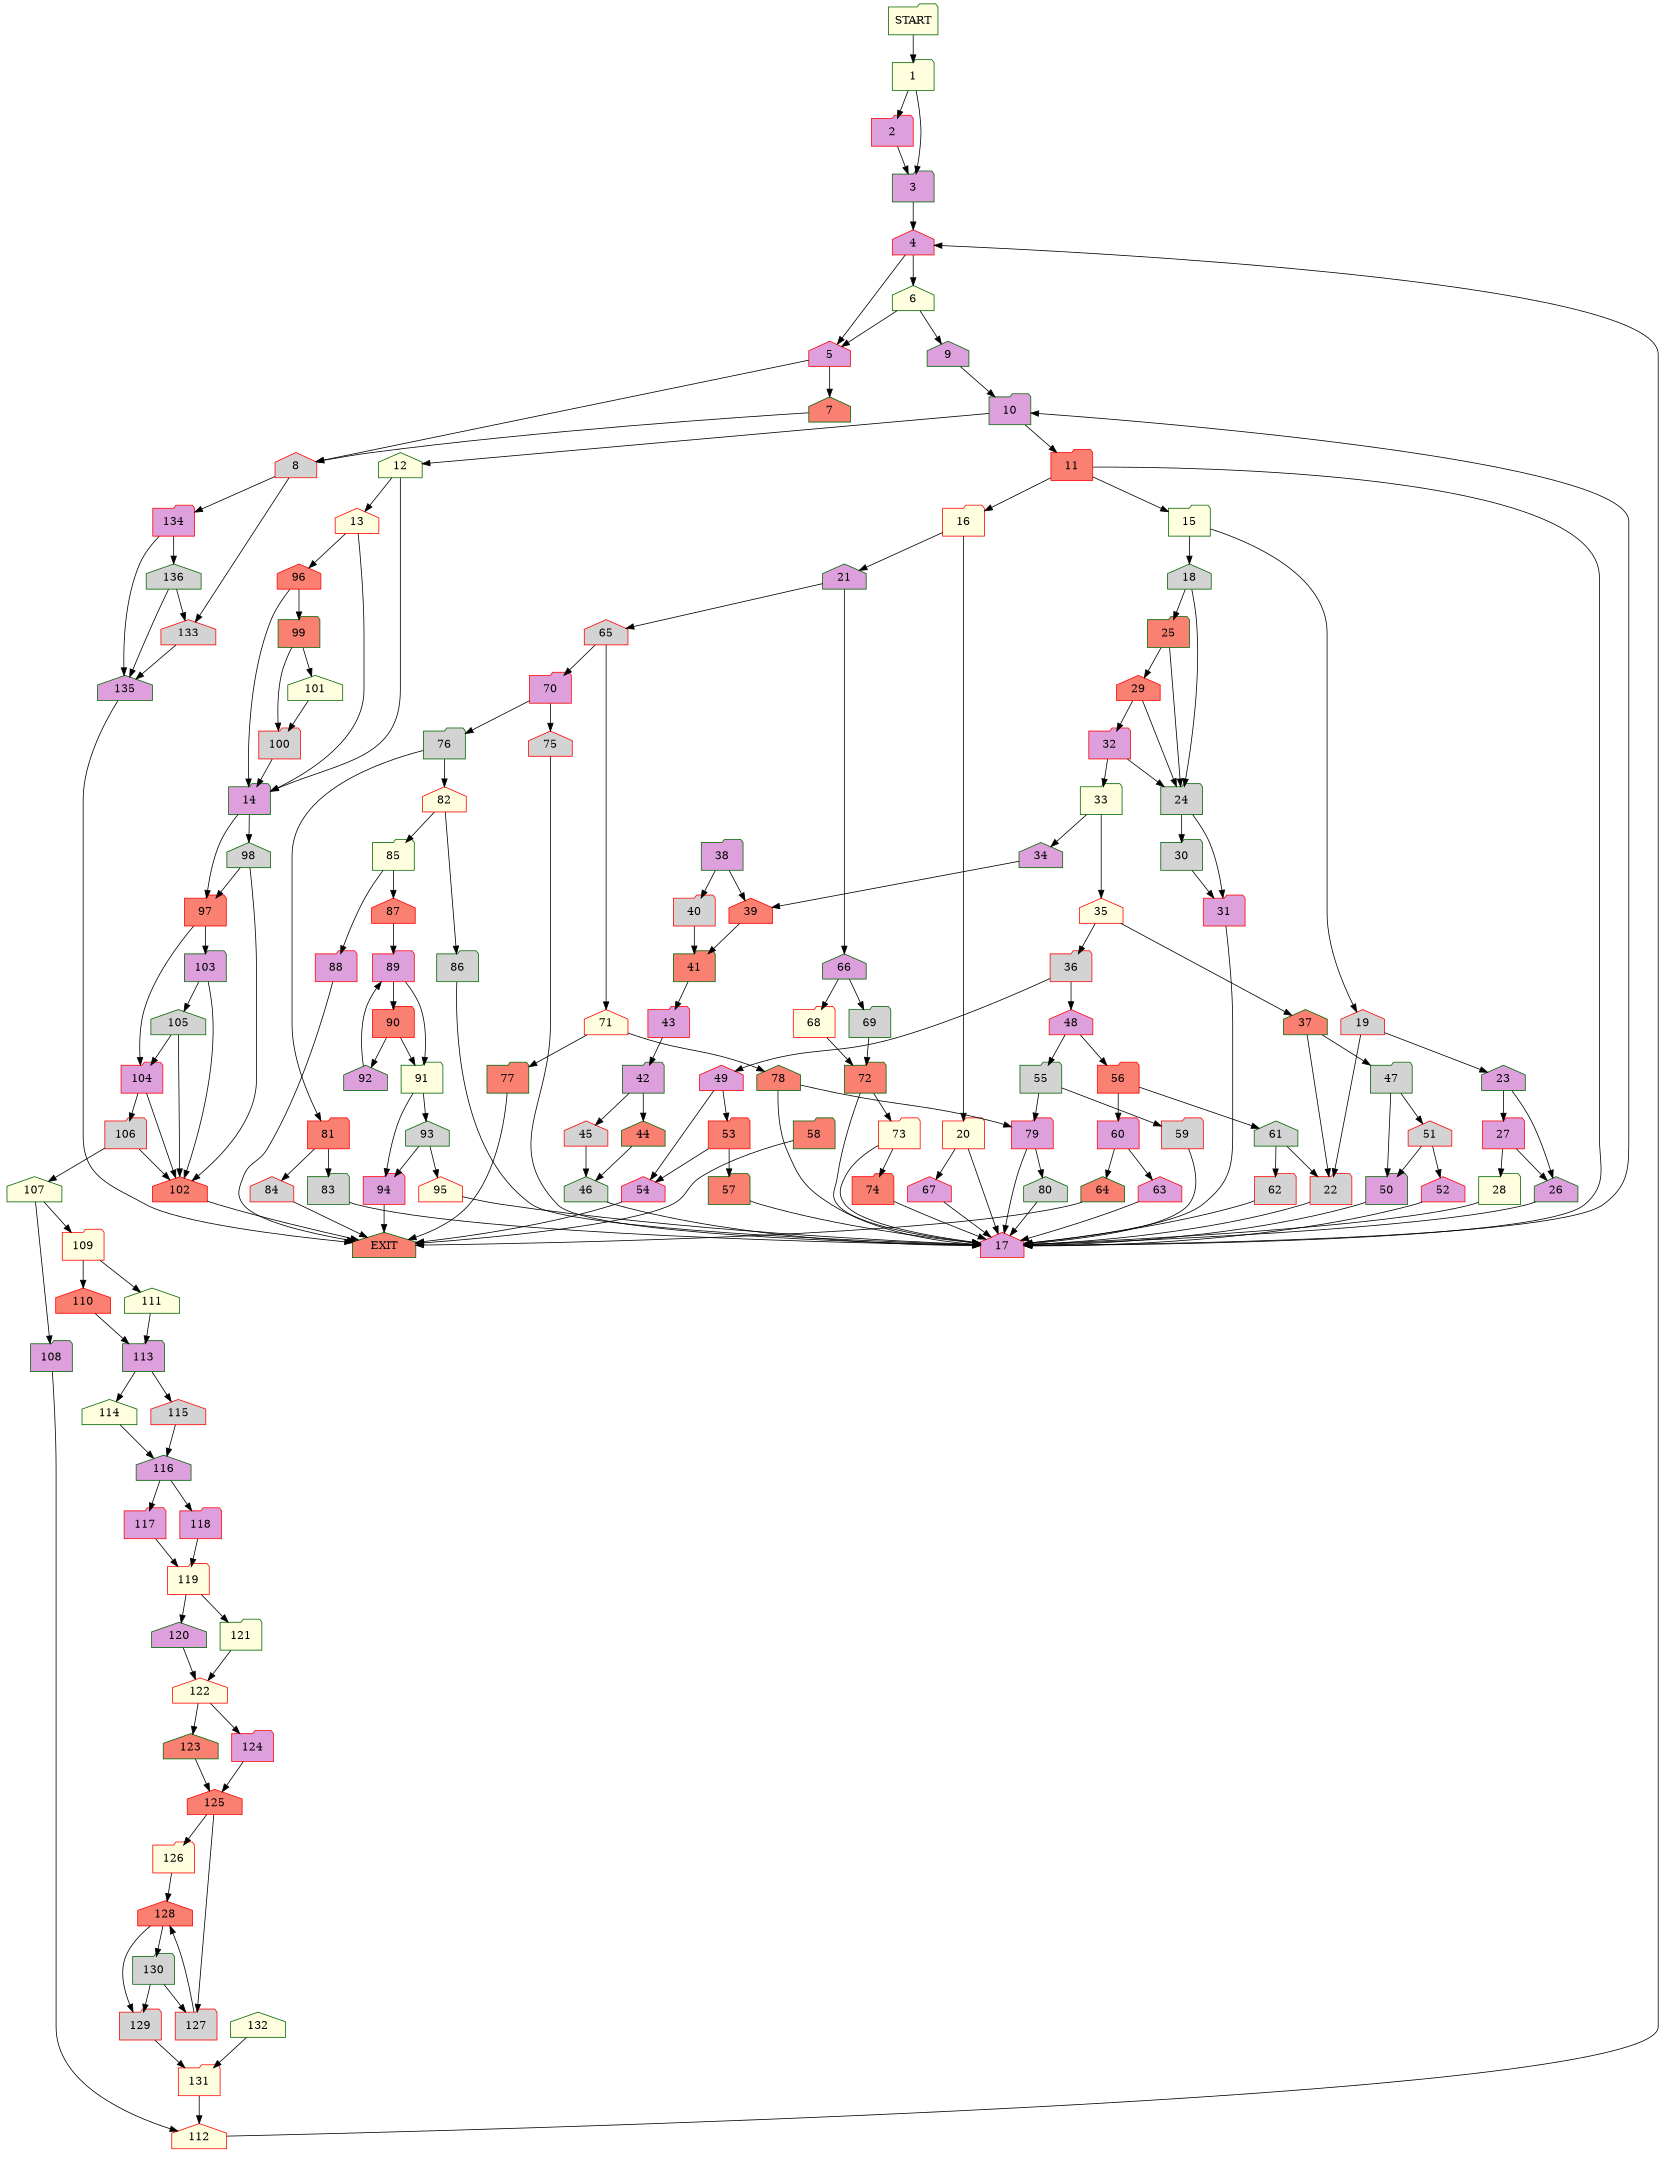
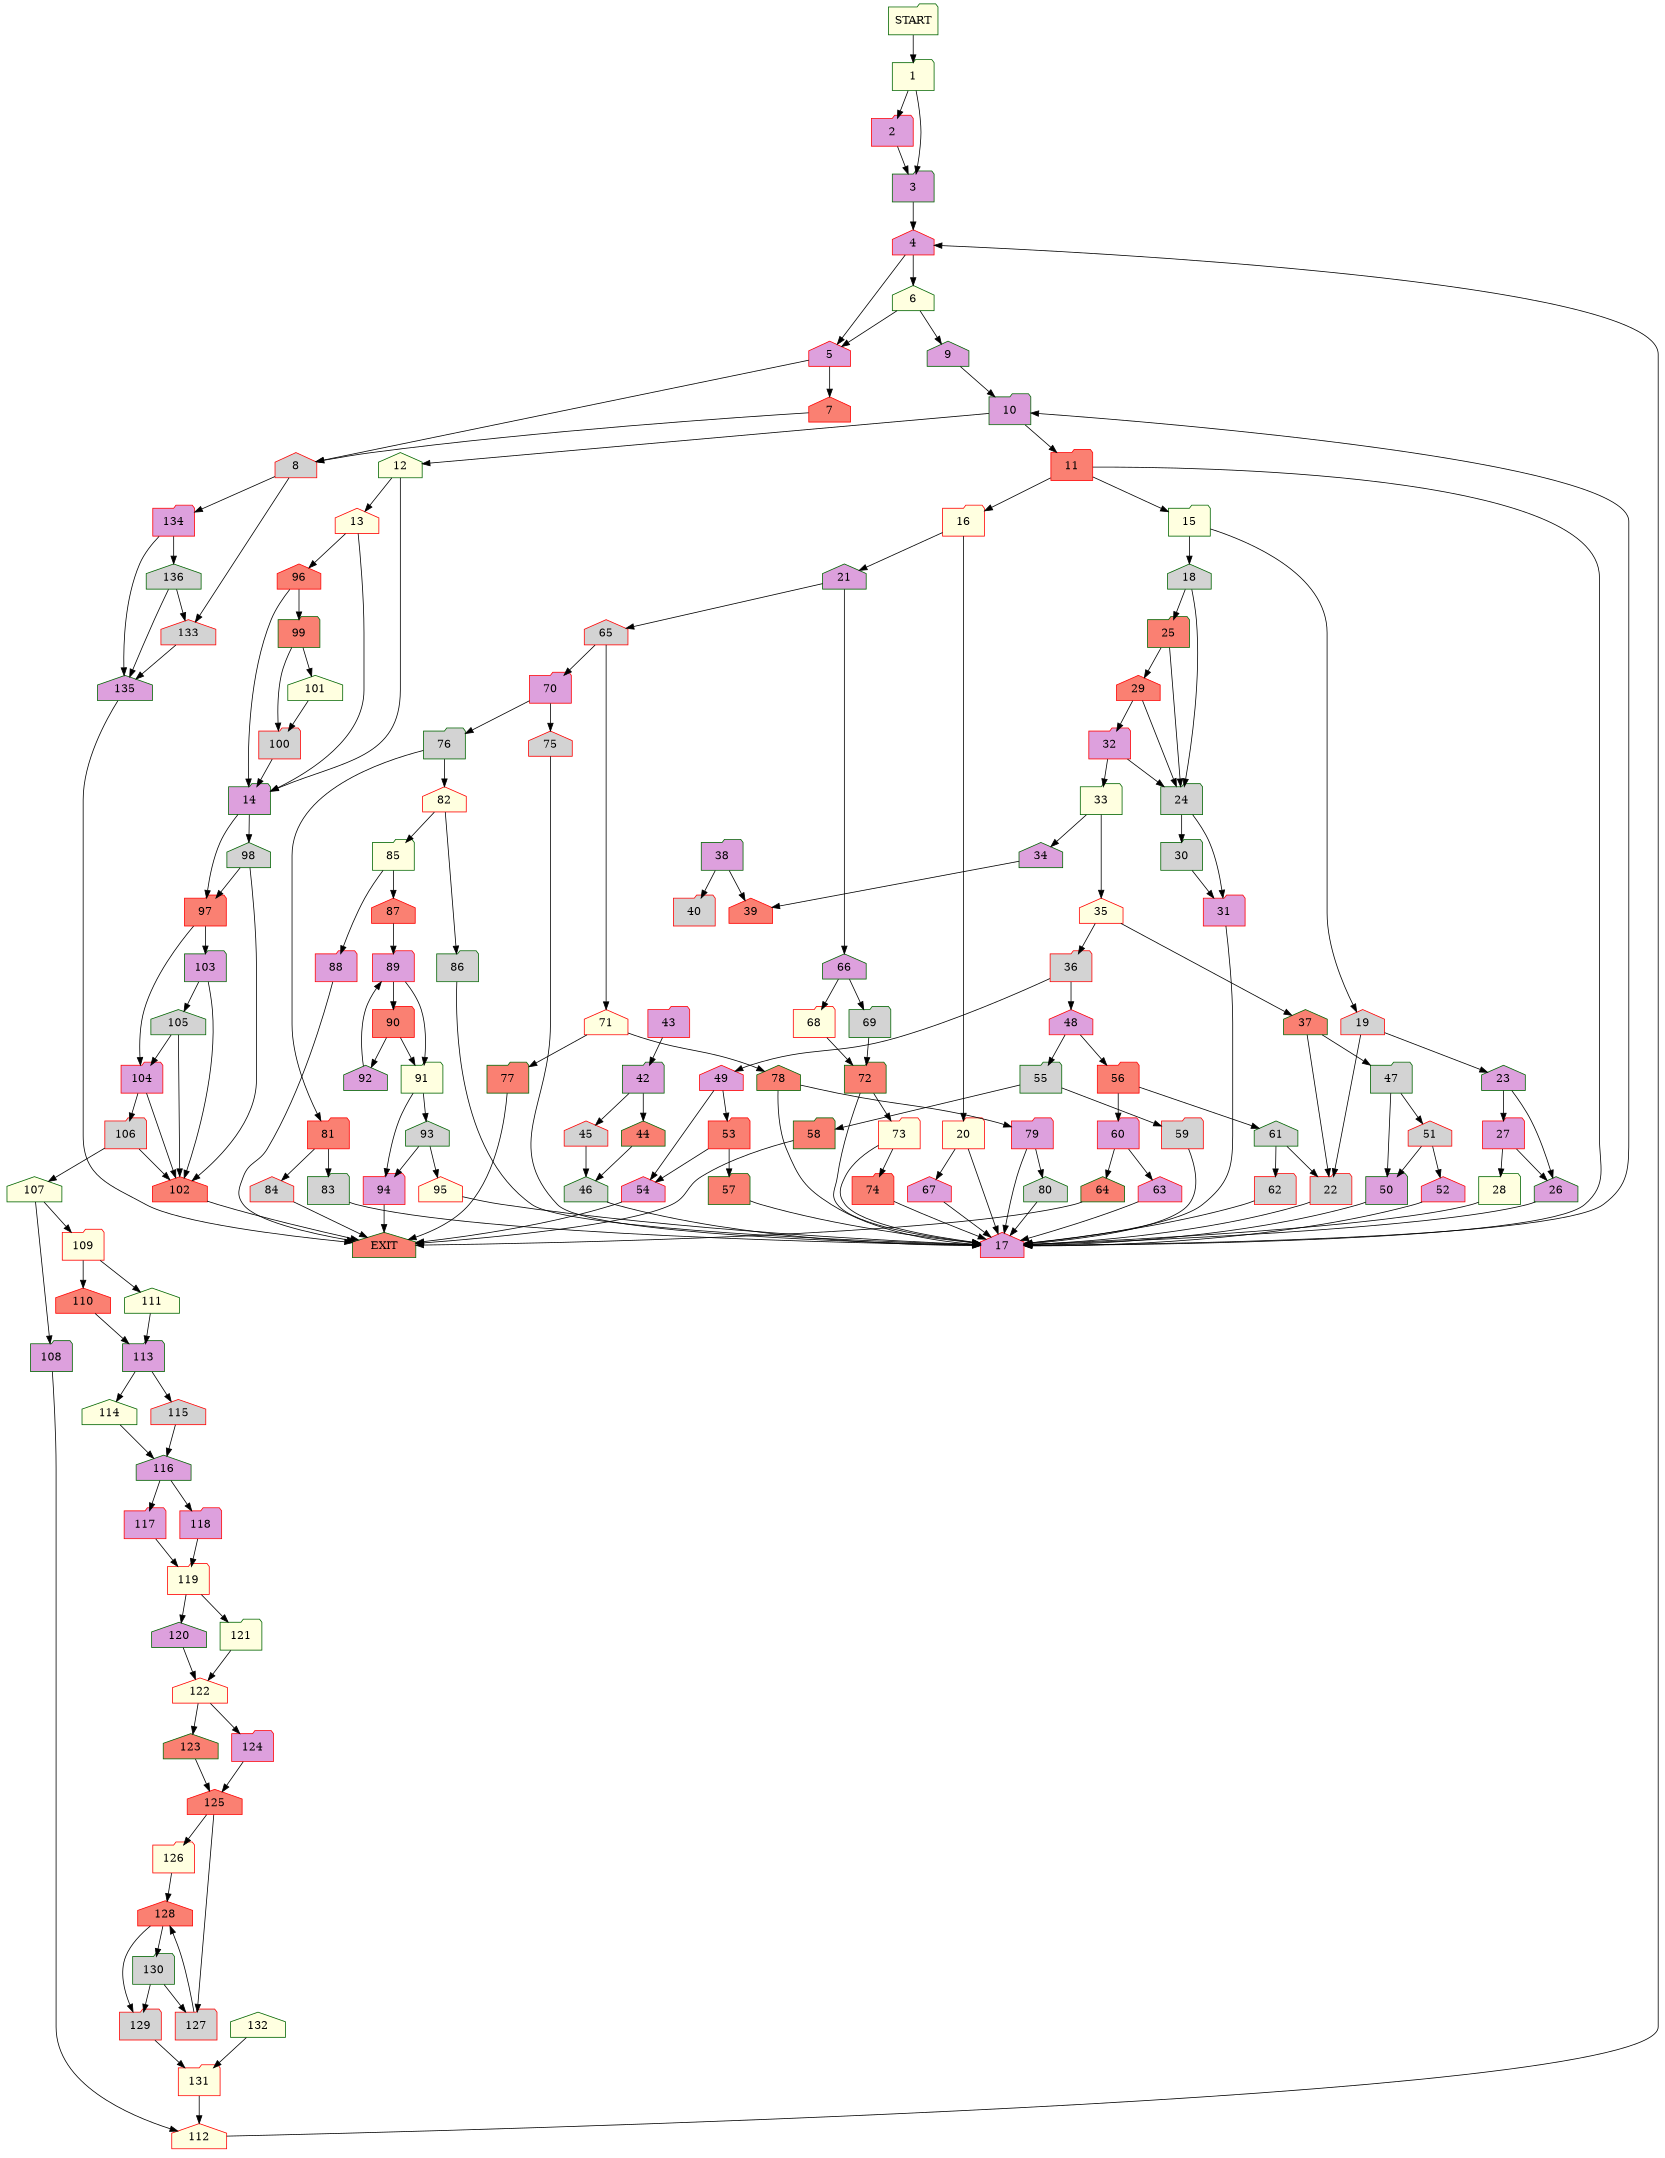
(830, 411) -> (830, 411)
(694, 968) -> none
(1037, 1103) -> (940, 1104)
